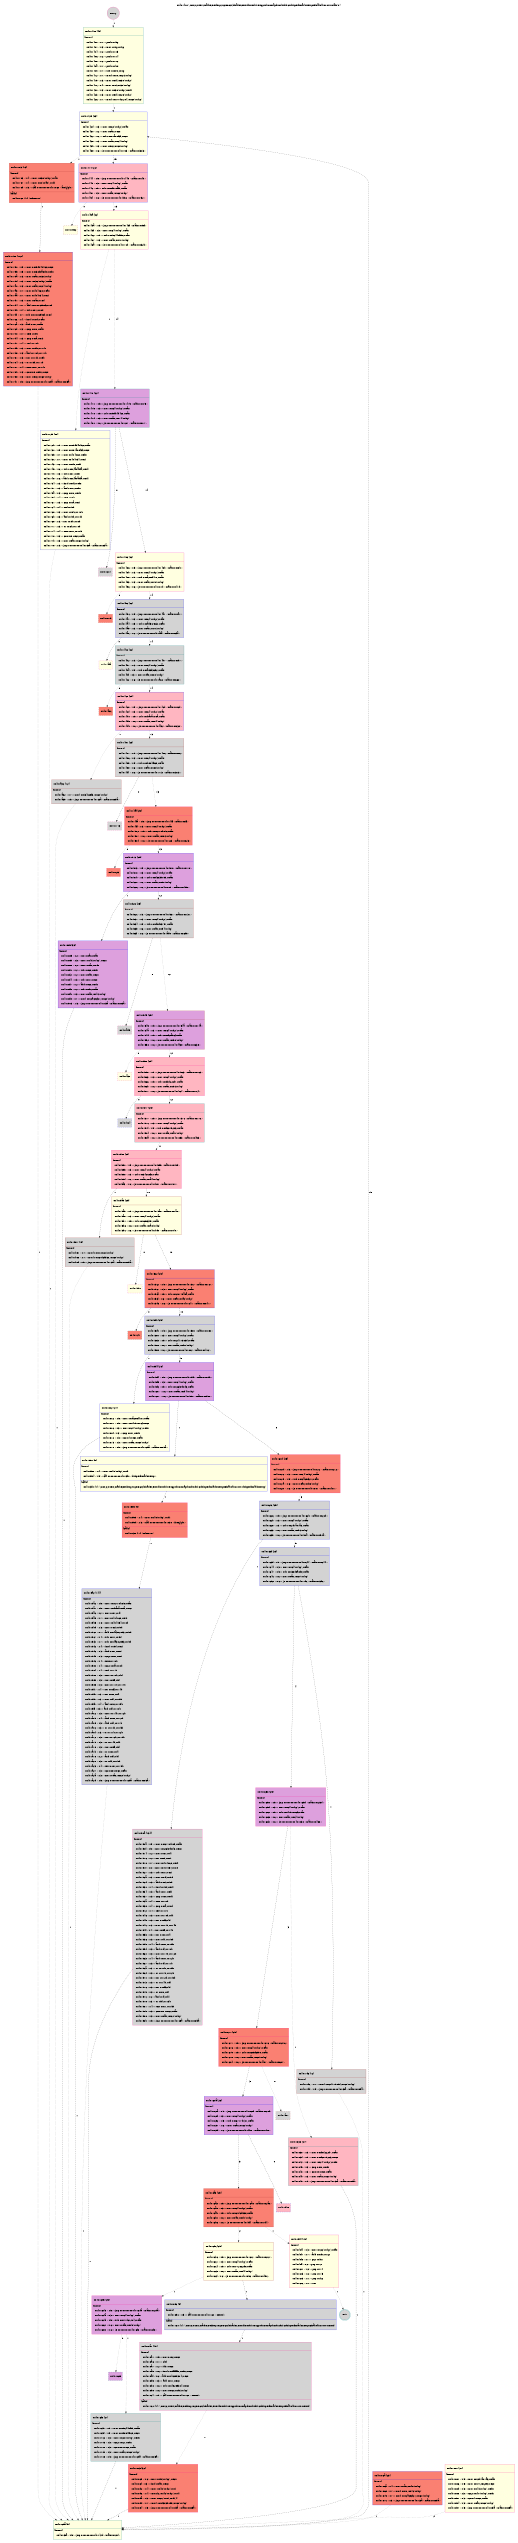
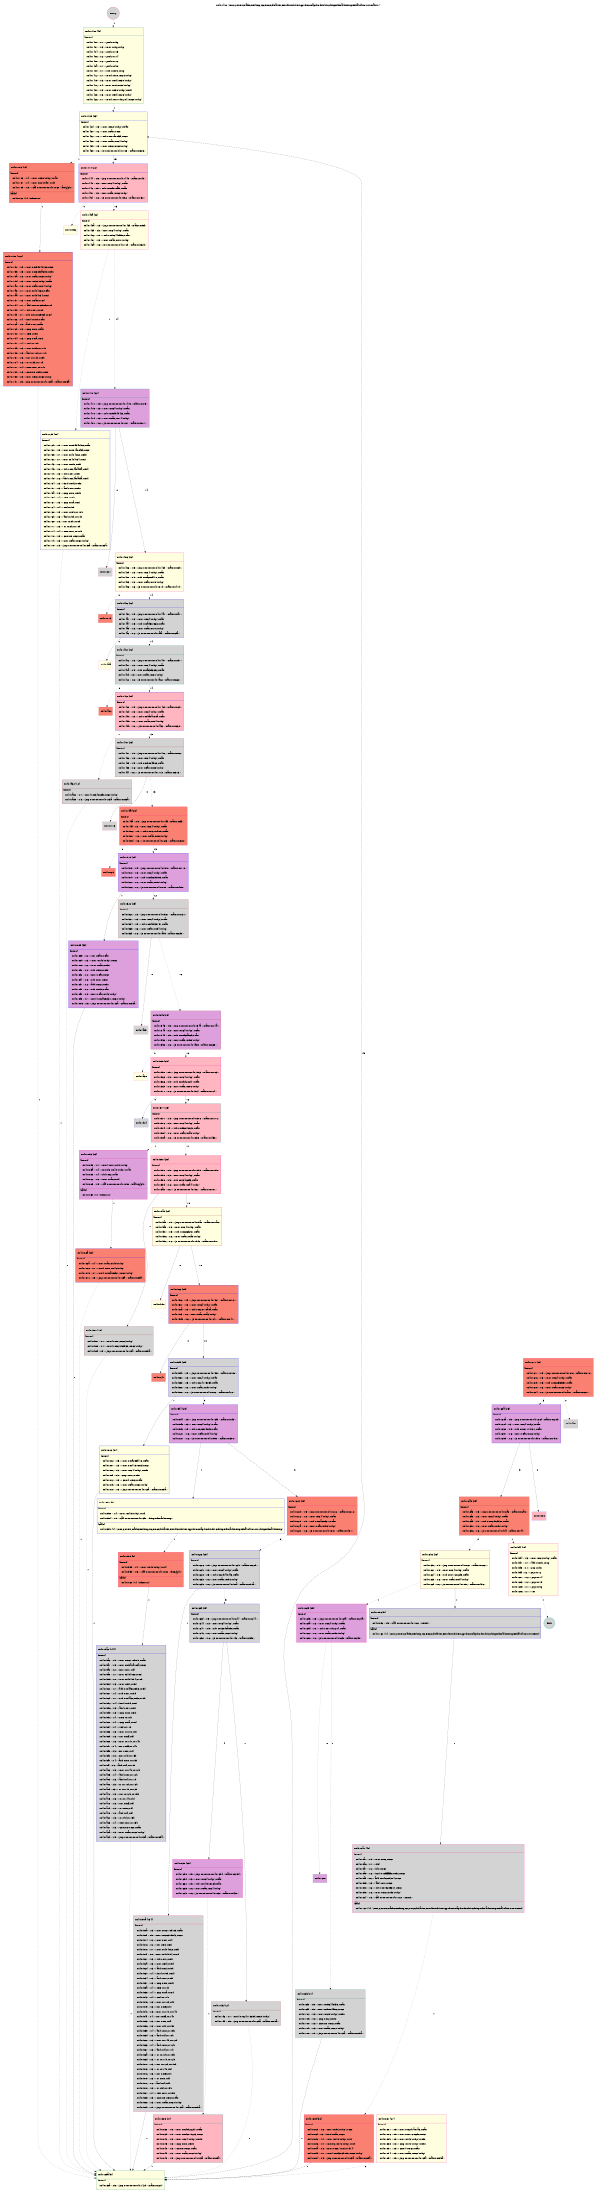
none -> (113, 1175)
(272, 1926) -> none
